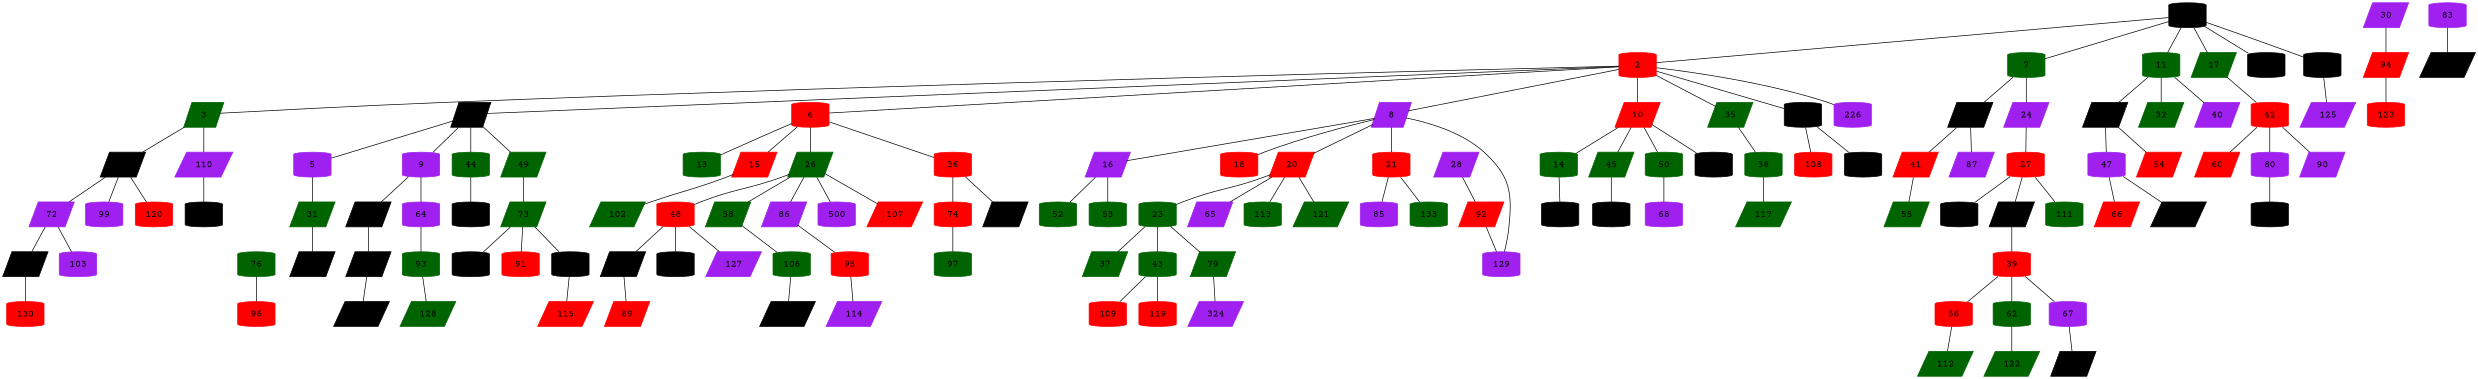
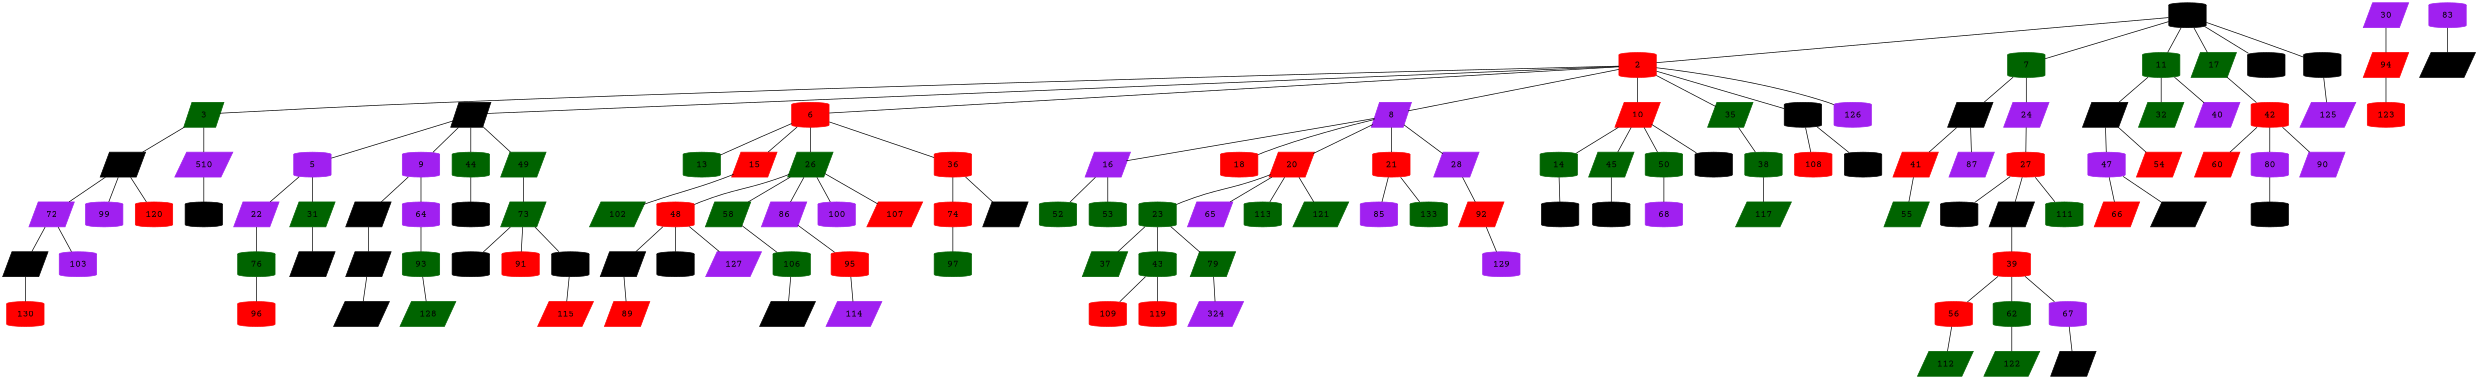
(1853, 115) -> (1853, 115)
(1492, 160) -> (1423, 139)
(204, 165) -> (204, 165)
none -> (256, 214)
(837, 214) -> (837, 214)
